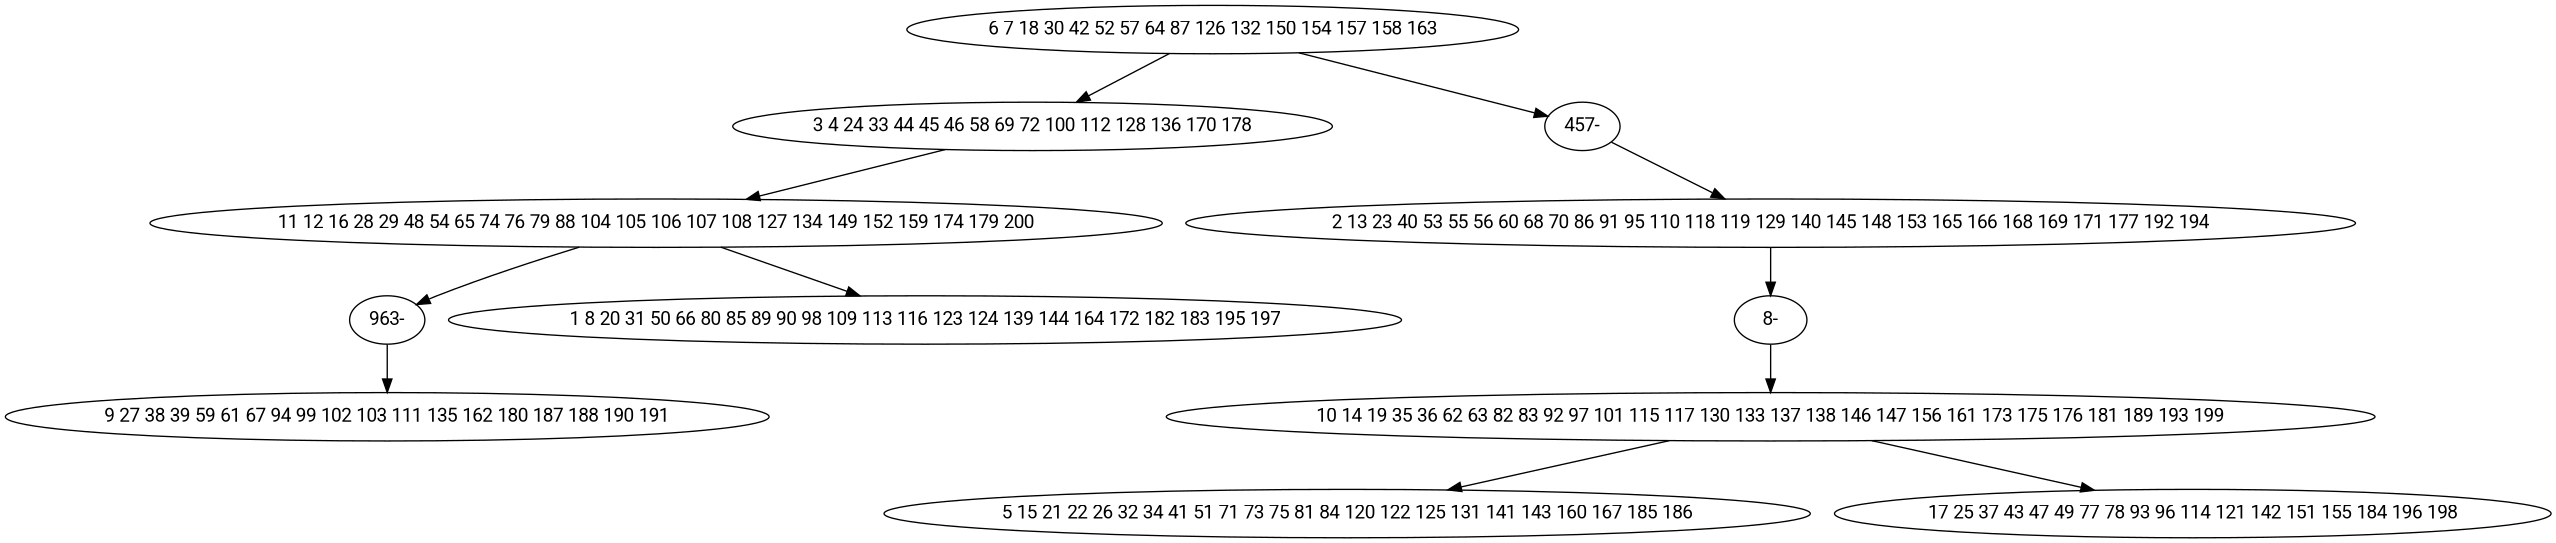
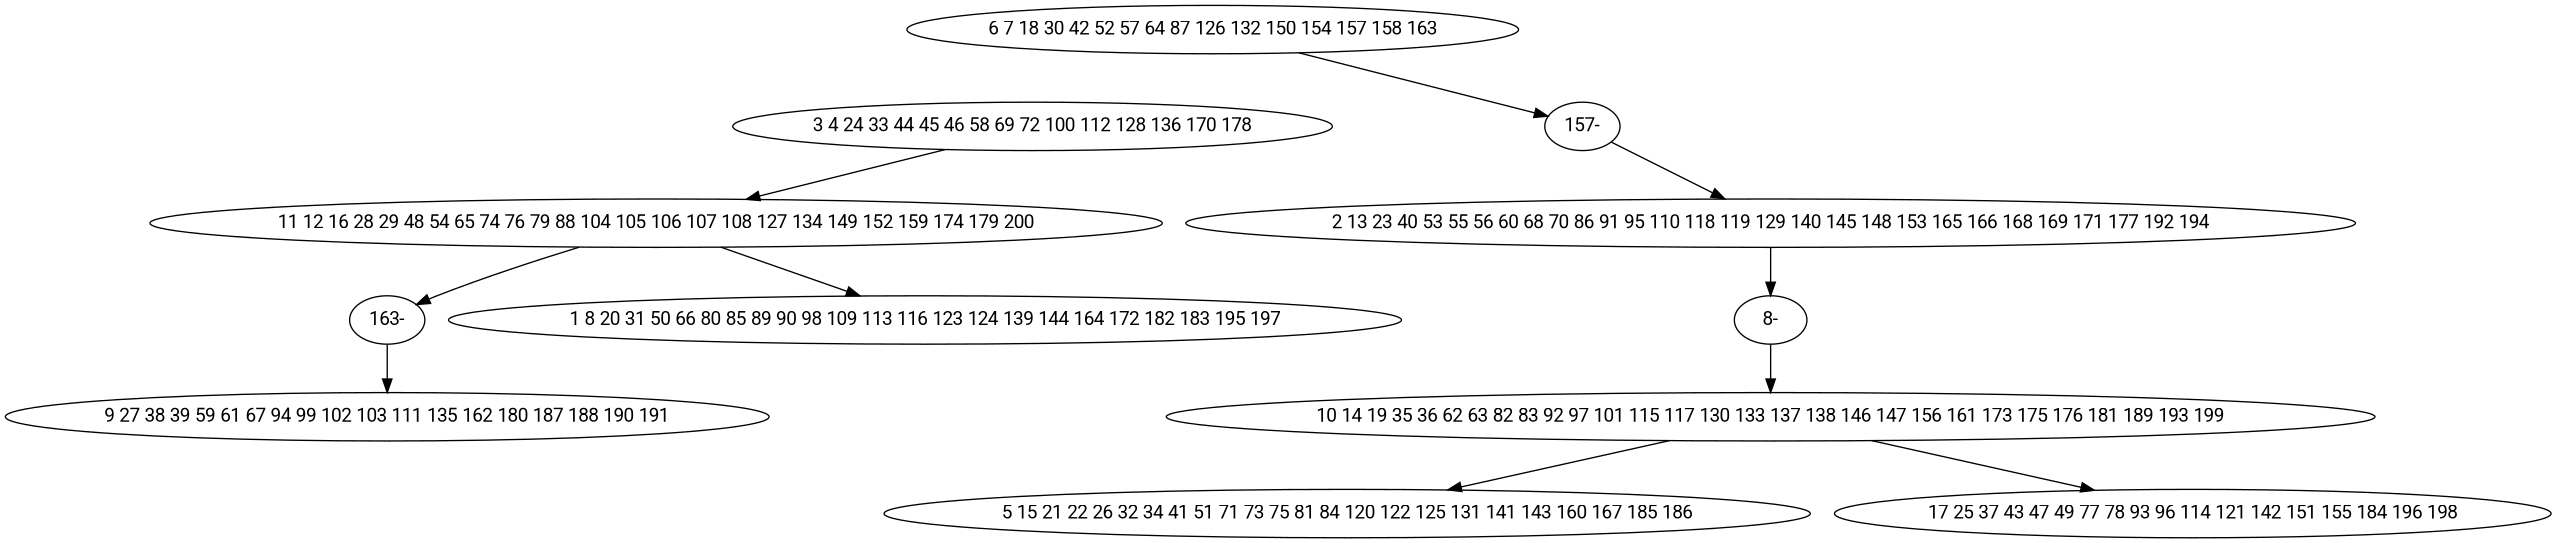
(1129, 75) -> none
(1582, 126) -> (1582, 126)
(387, 320) -> (387, 320)
